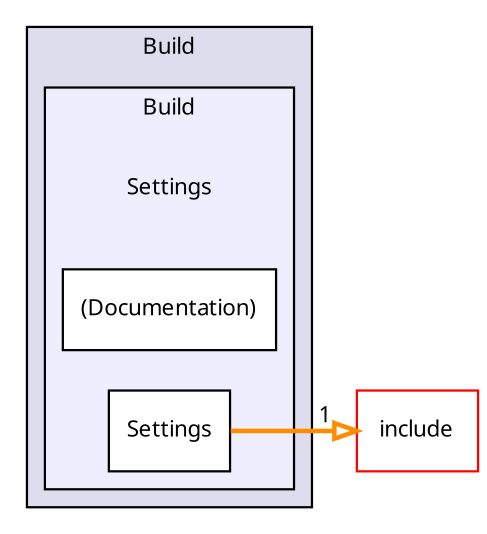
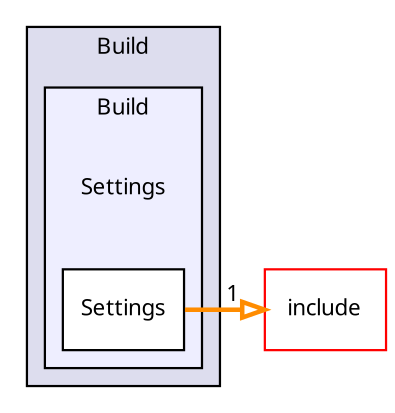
(169, 310) -> none
